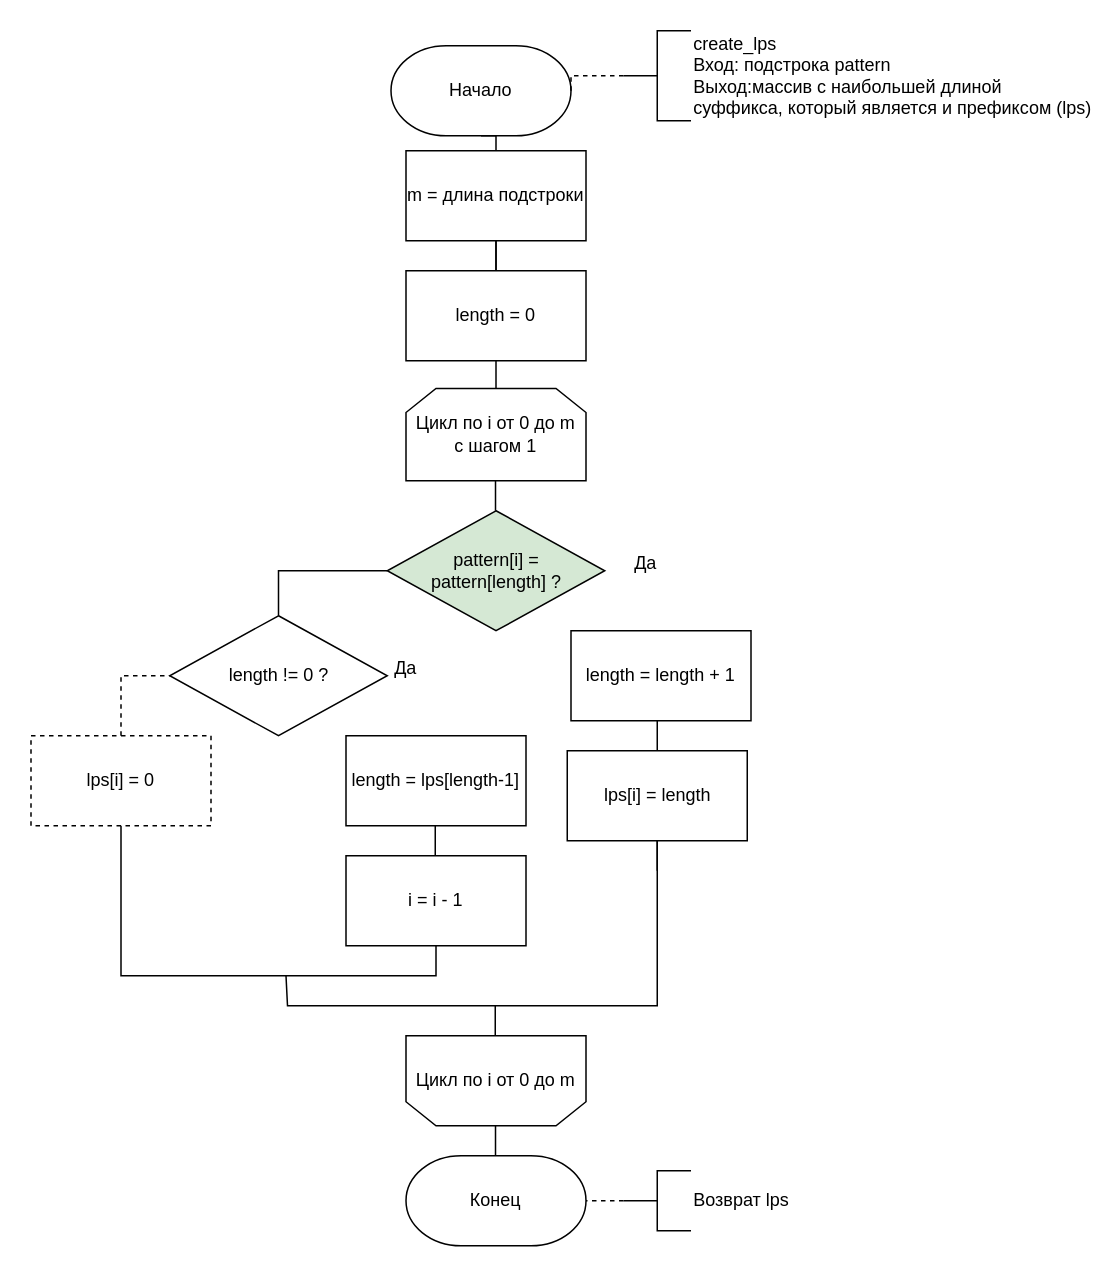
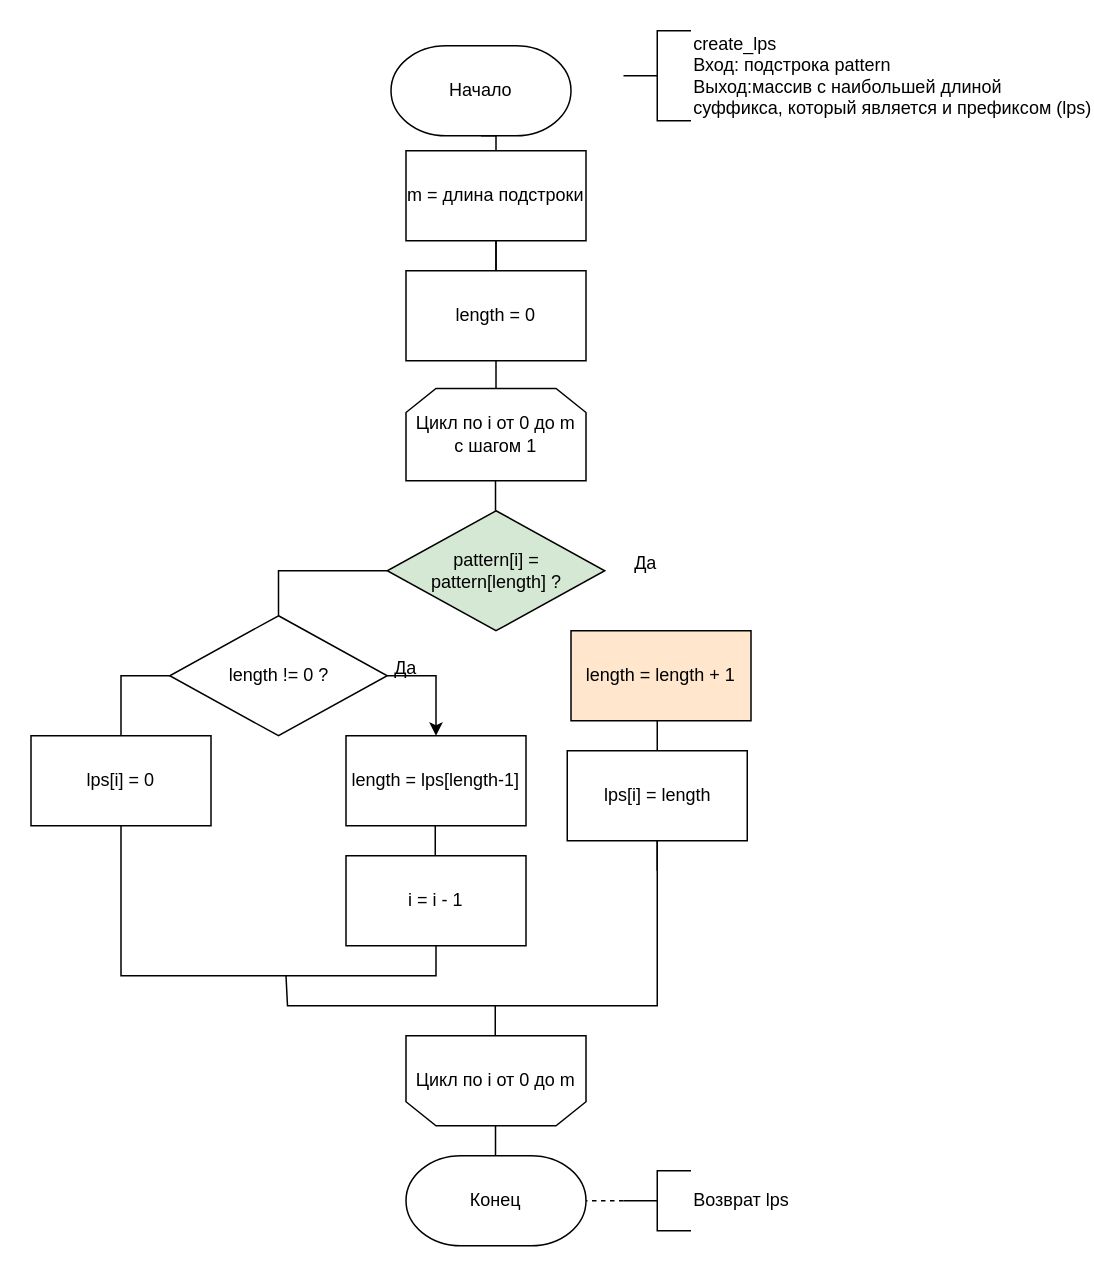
(594, 76) -> none
(661, 676) -> (661, 676)
none -> (436, 677)
(121, 682) -> (121, 682)
(121, 781) -> (121, 781)
